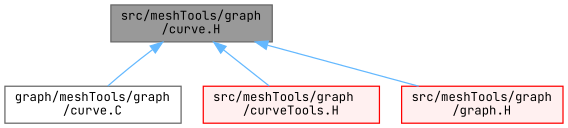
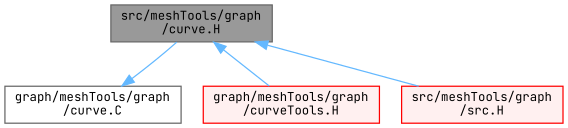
(130, 67) -> (155, 61)
(291, 105) -> (291, 105)
(482, 105) -> (482, 105)
